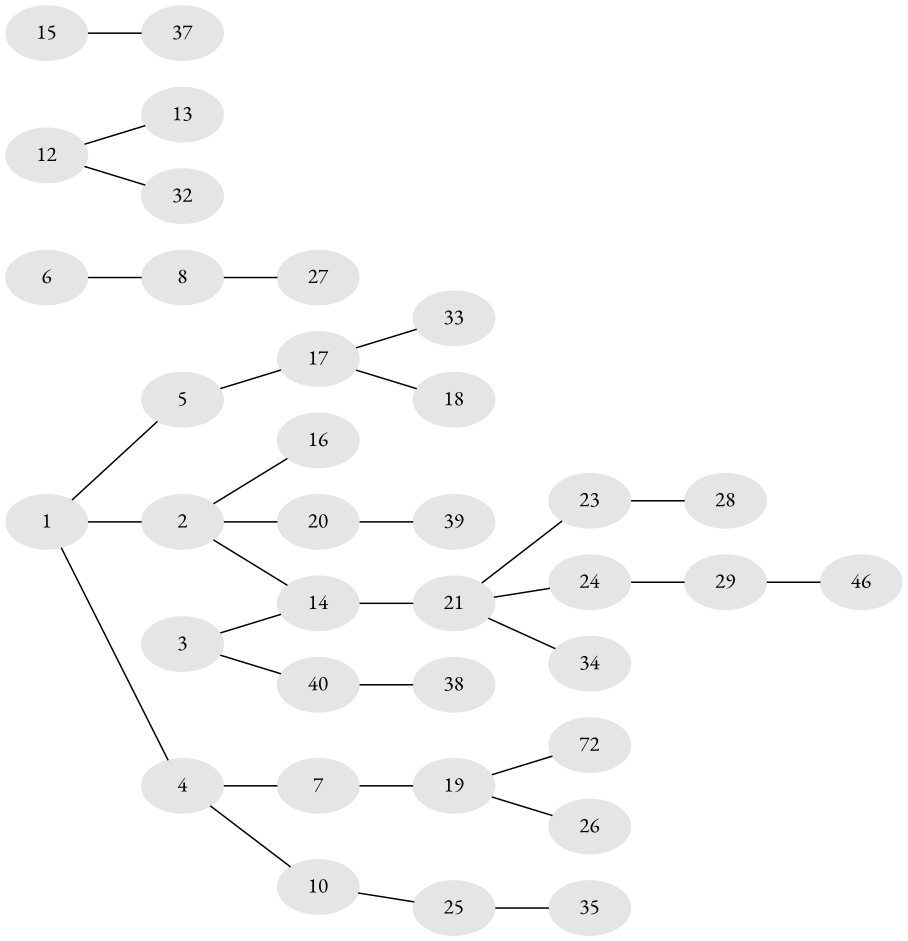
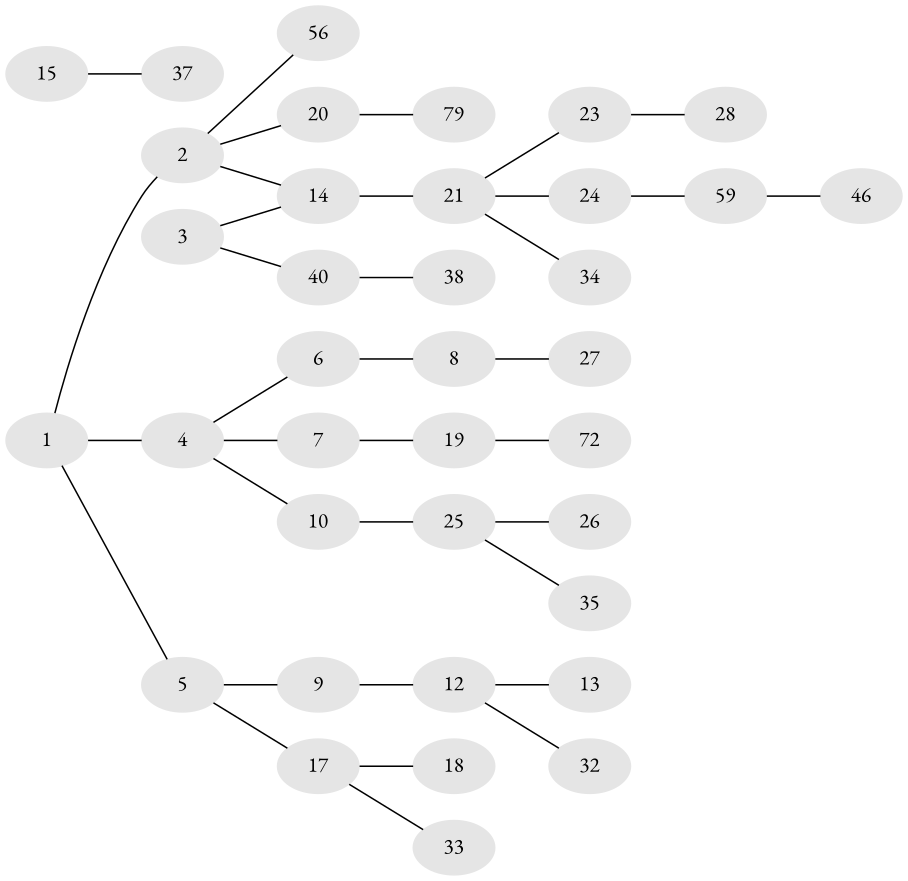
none -> (250, 400)
(318, 440) -> (318, 33)
(454, 522) -> (454, 115)
(726, 582) -> (726, 196)
none -> (318, 685)
(522, 806) -> (522, 522)
